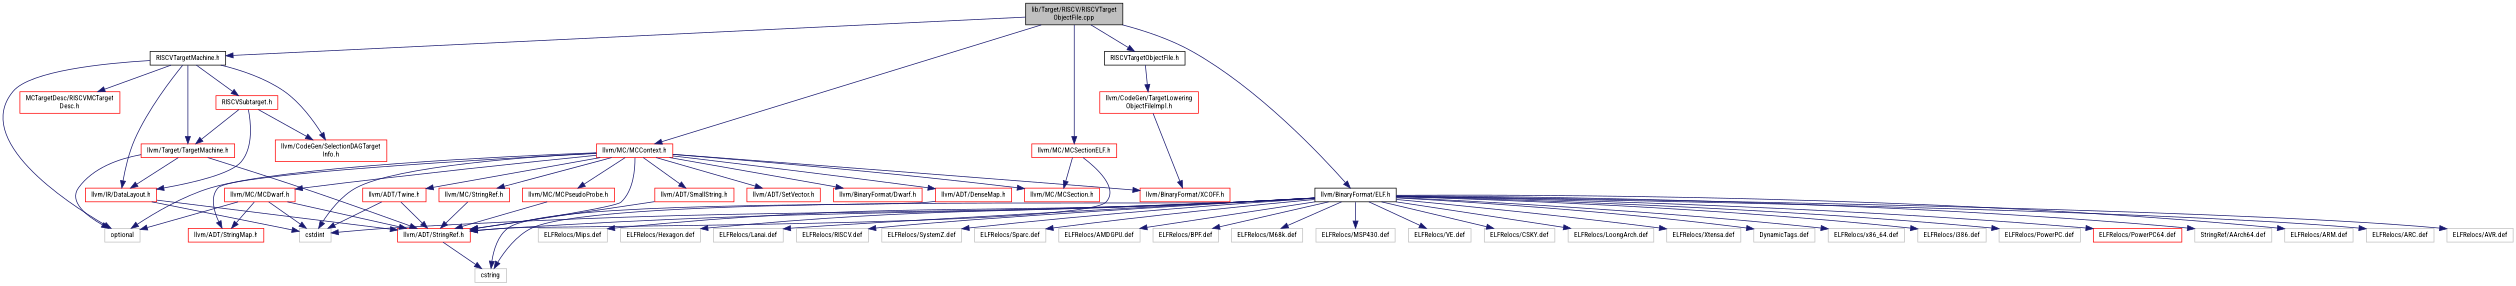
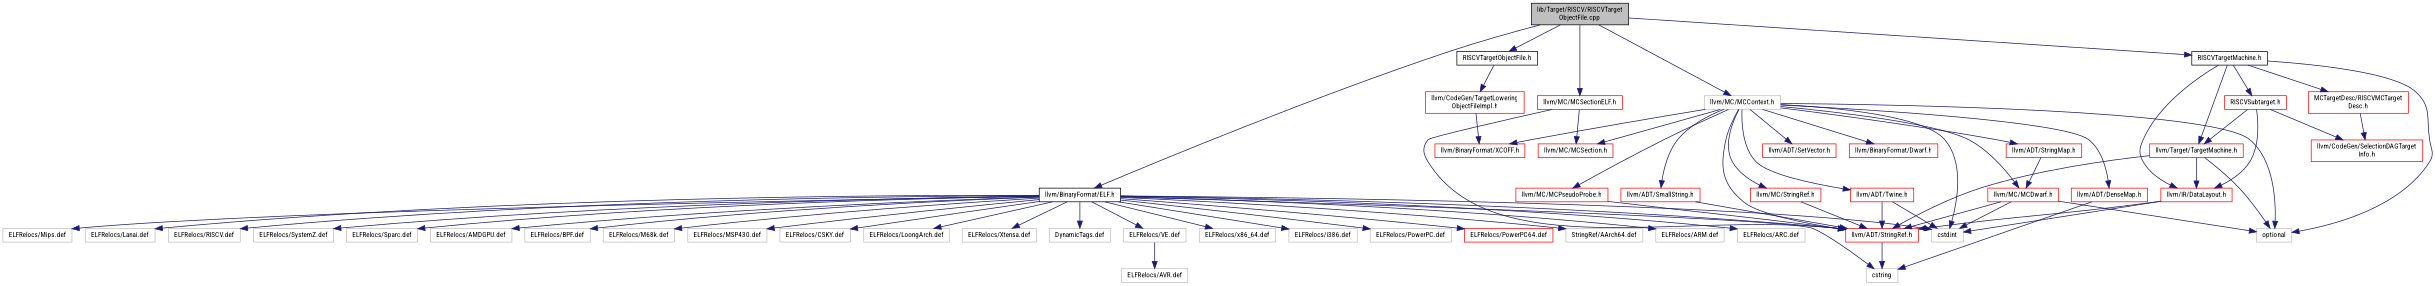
(279, 88) -> (2362, 123)
(635, 151) -> (1742, 103)
(1918, 206) -> (1155, 252)
(243, 216) -> (2035, 169)
(661, 235) -> none
